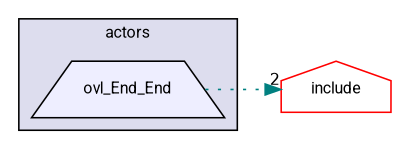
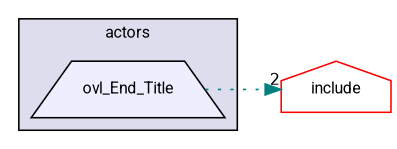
(128, 89) -> (128, 89)
